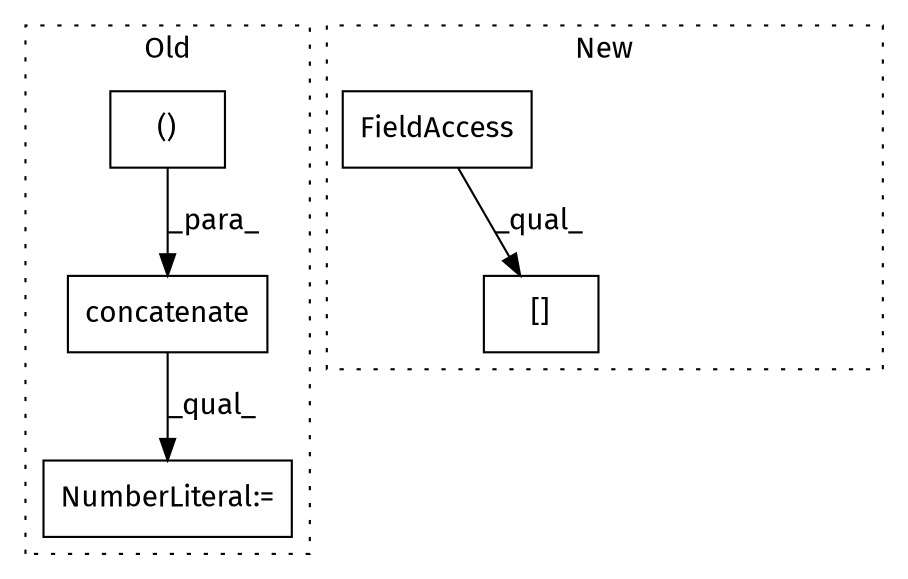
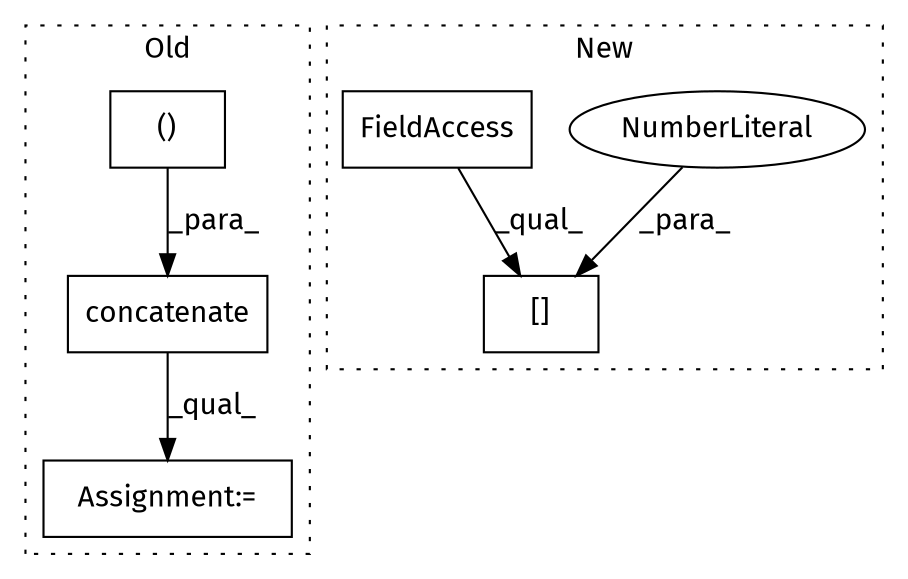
none -> (717, 129)
(168, 499) -> (168, 499)
